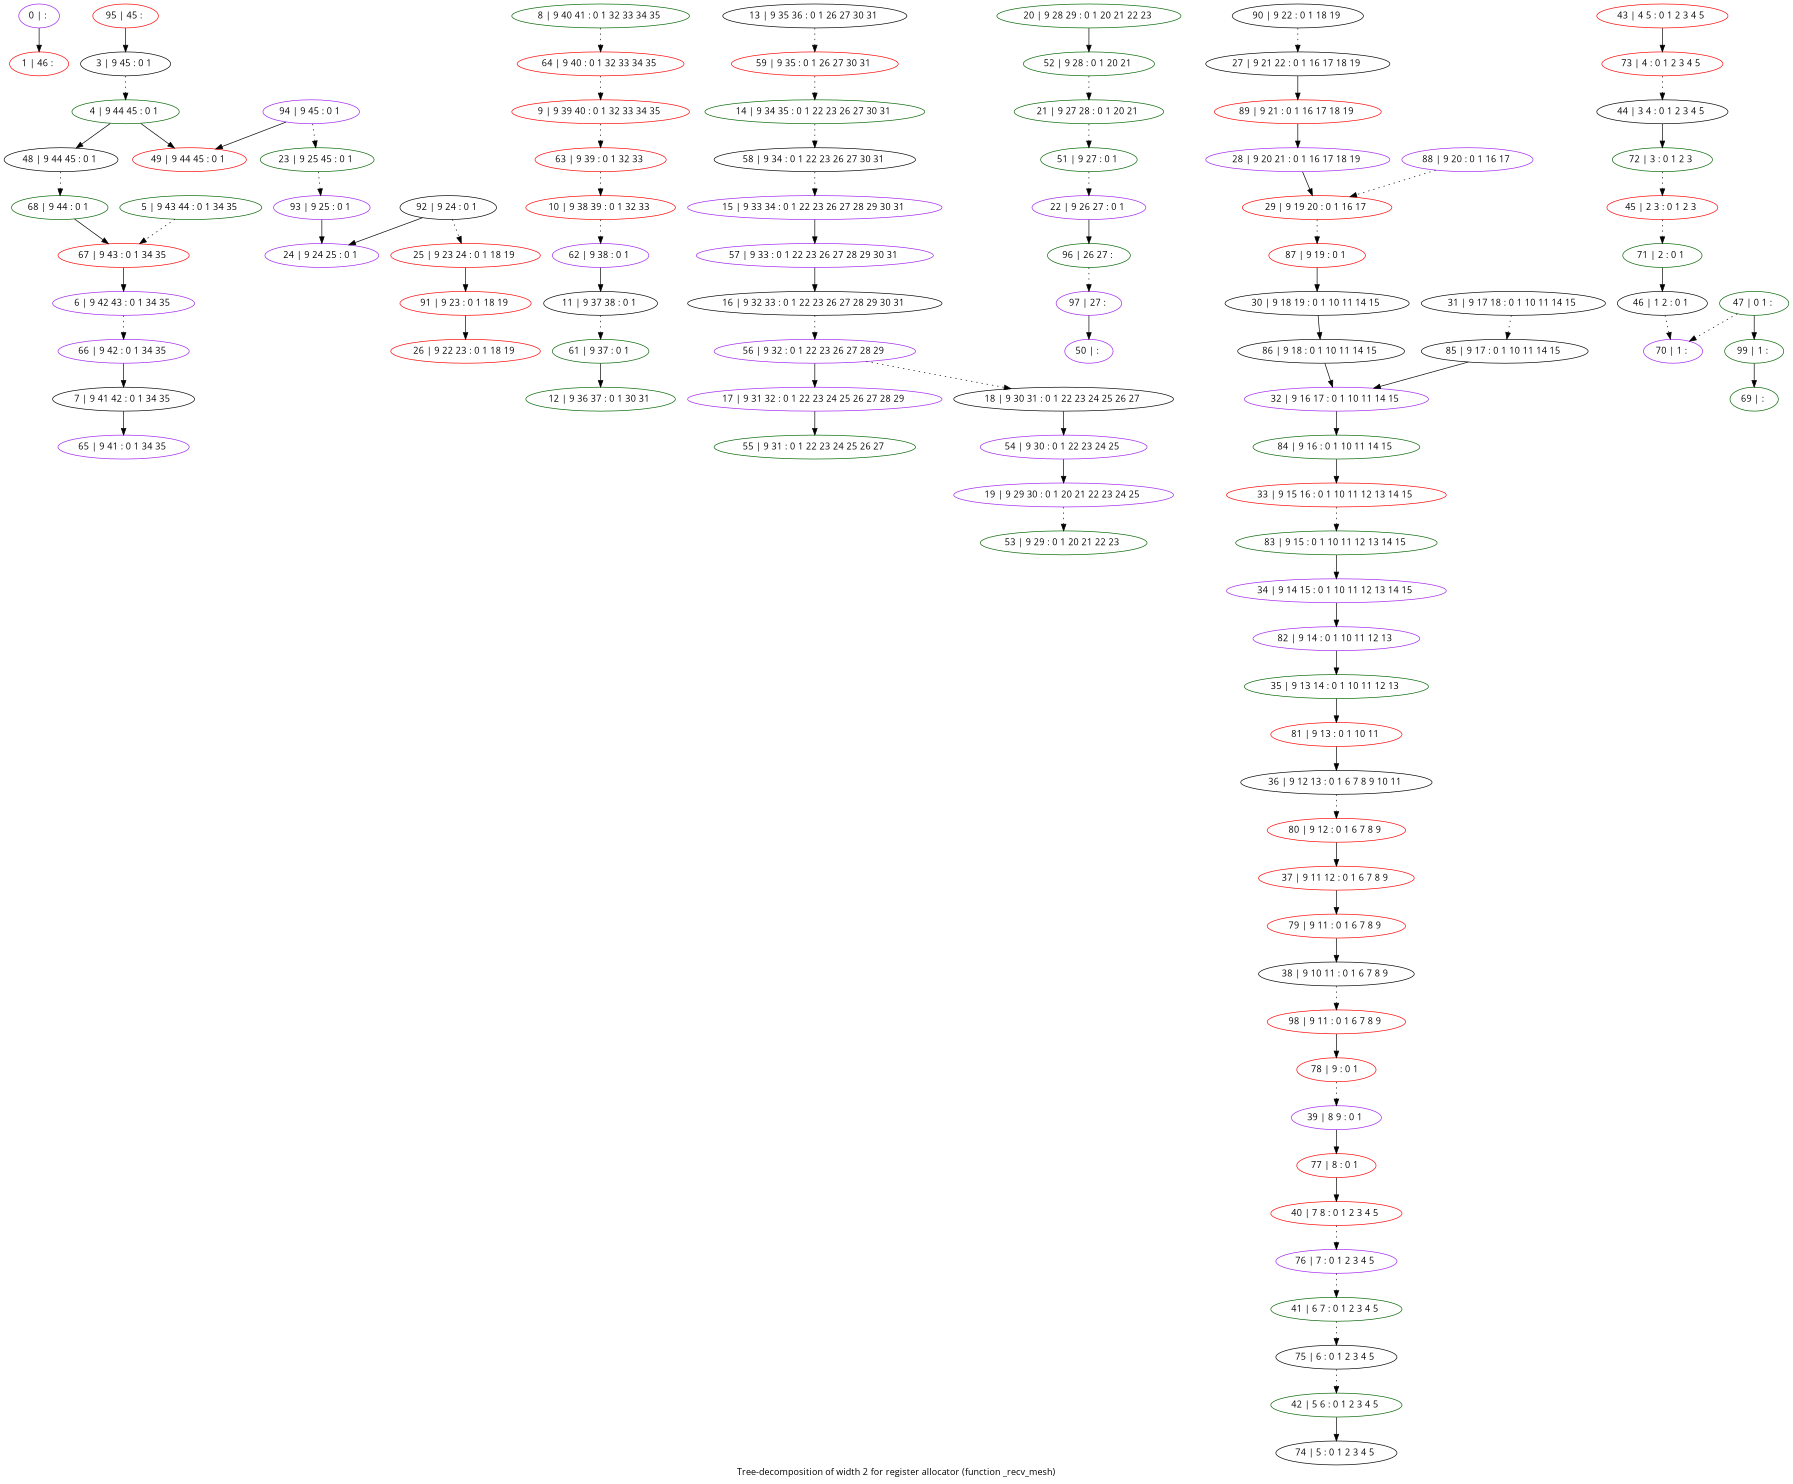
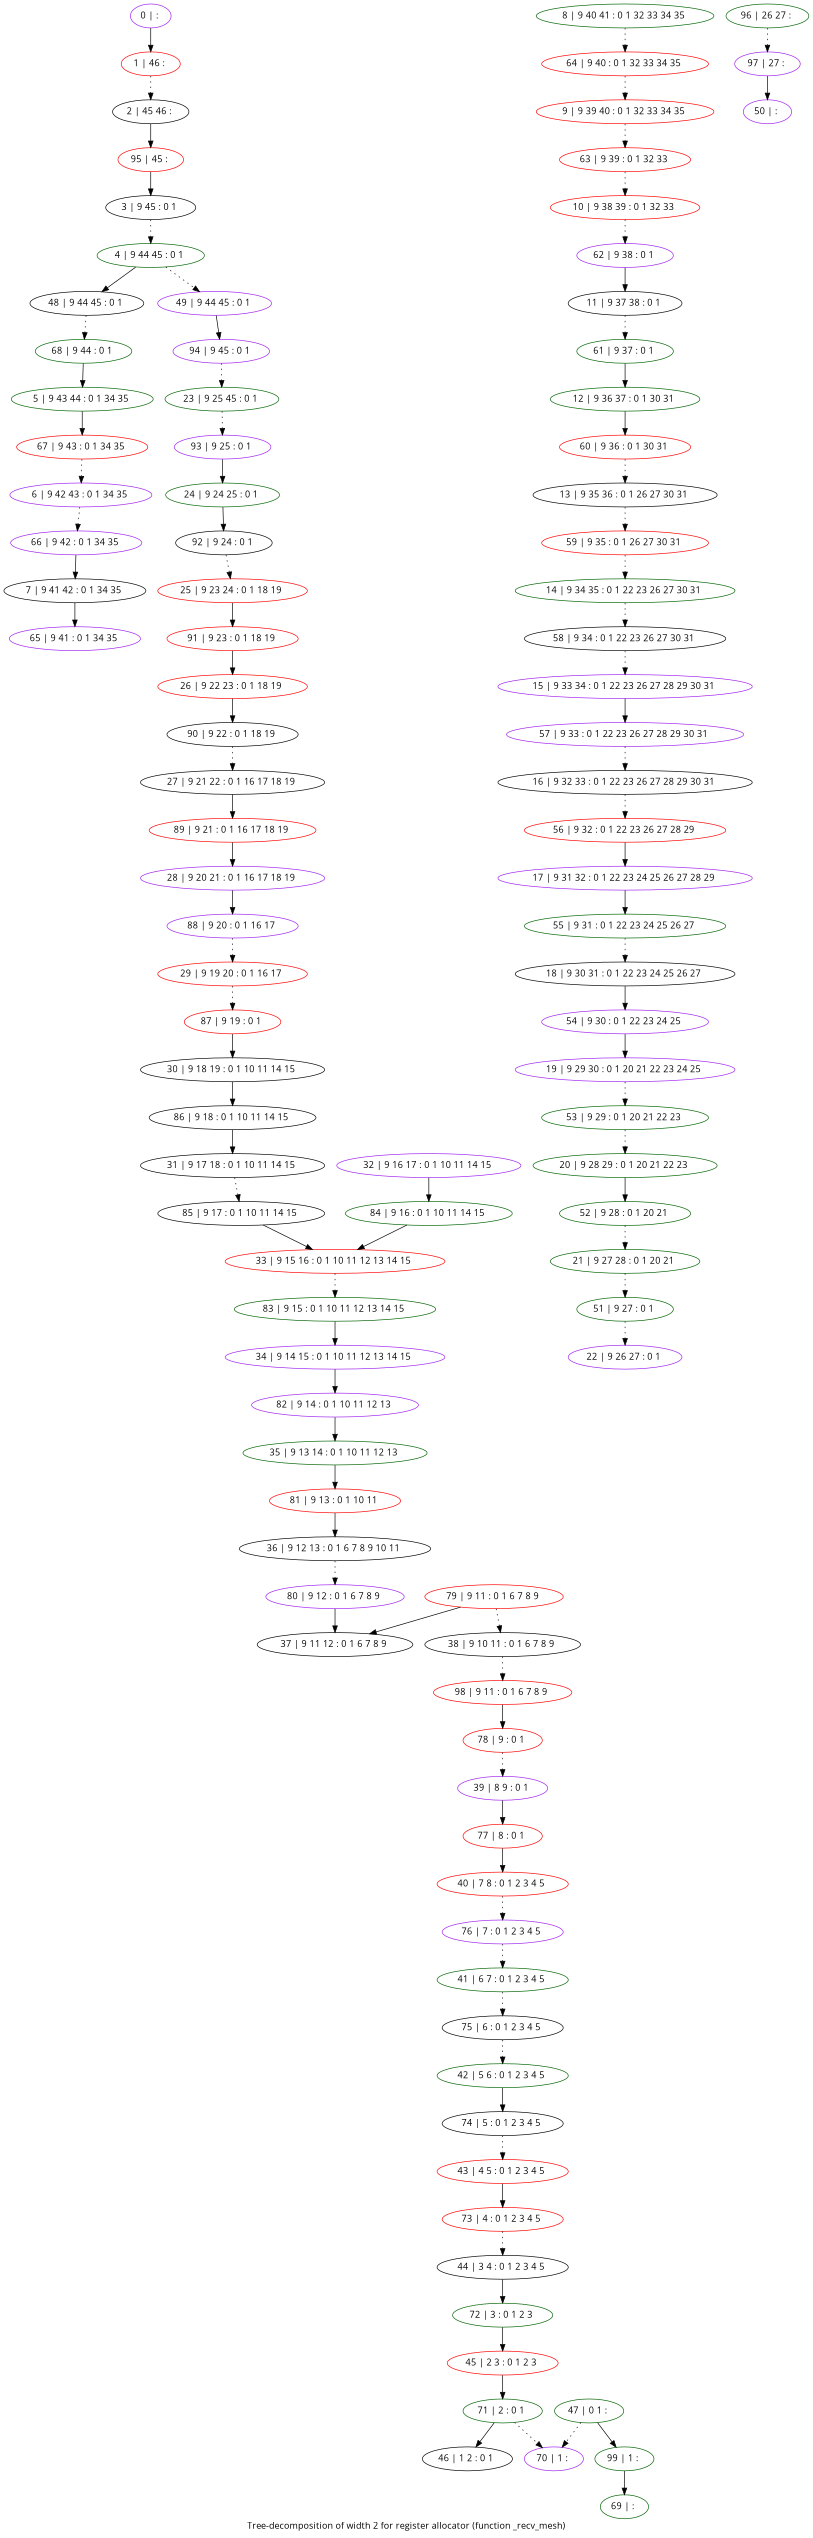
none -> (151, 112)
(155, 134) -> (180, 277)
(254, 134) -> (217, 324)
(189, 160) -> (215, 303)
(1662, 180) -> (503, 2336)
(1306, 181) -> (233, 899)
(1089, 228) -> none
(1662, 228) -> (503, 2384)
(89, 229) -> (83, 372)
(160, 230) -> (82, 420)
(389, 230) -> (223, 516)
(322, 255) -> (223, 495)
(124, 276) -> (82, 468)
(815, 276) -> (625, 755)
(1667, 324) -> (526, 2433)
(815, 351) -> (625, 830)
(1328, 372) -> (233, 1138)
(935, 374) -> (625, 947)
(1424, 374) -> (285, 1236)
none -> (625, 447)
none -> (233, 707)
(1336, 830) -> (335, 1597)
(1336, 878) -> (335, 1645)
(1336, 899) -> (418, 1620)
(1336, 947) -> (498, 1617)
none -> (625, 1138)
none -> (503, 2144)
